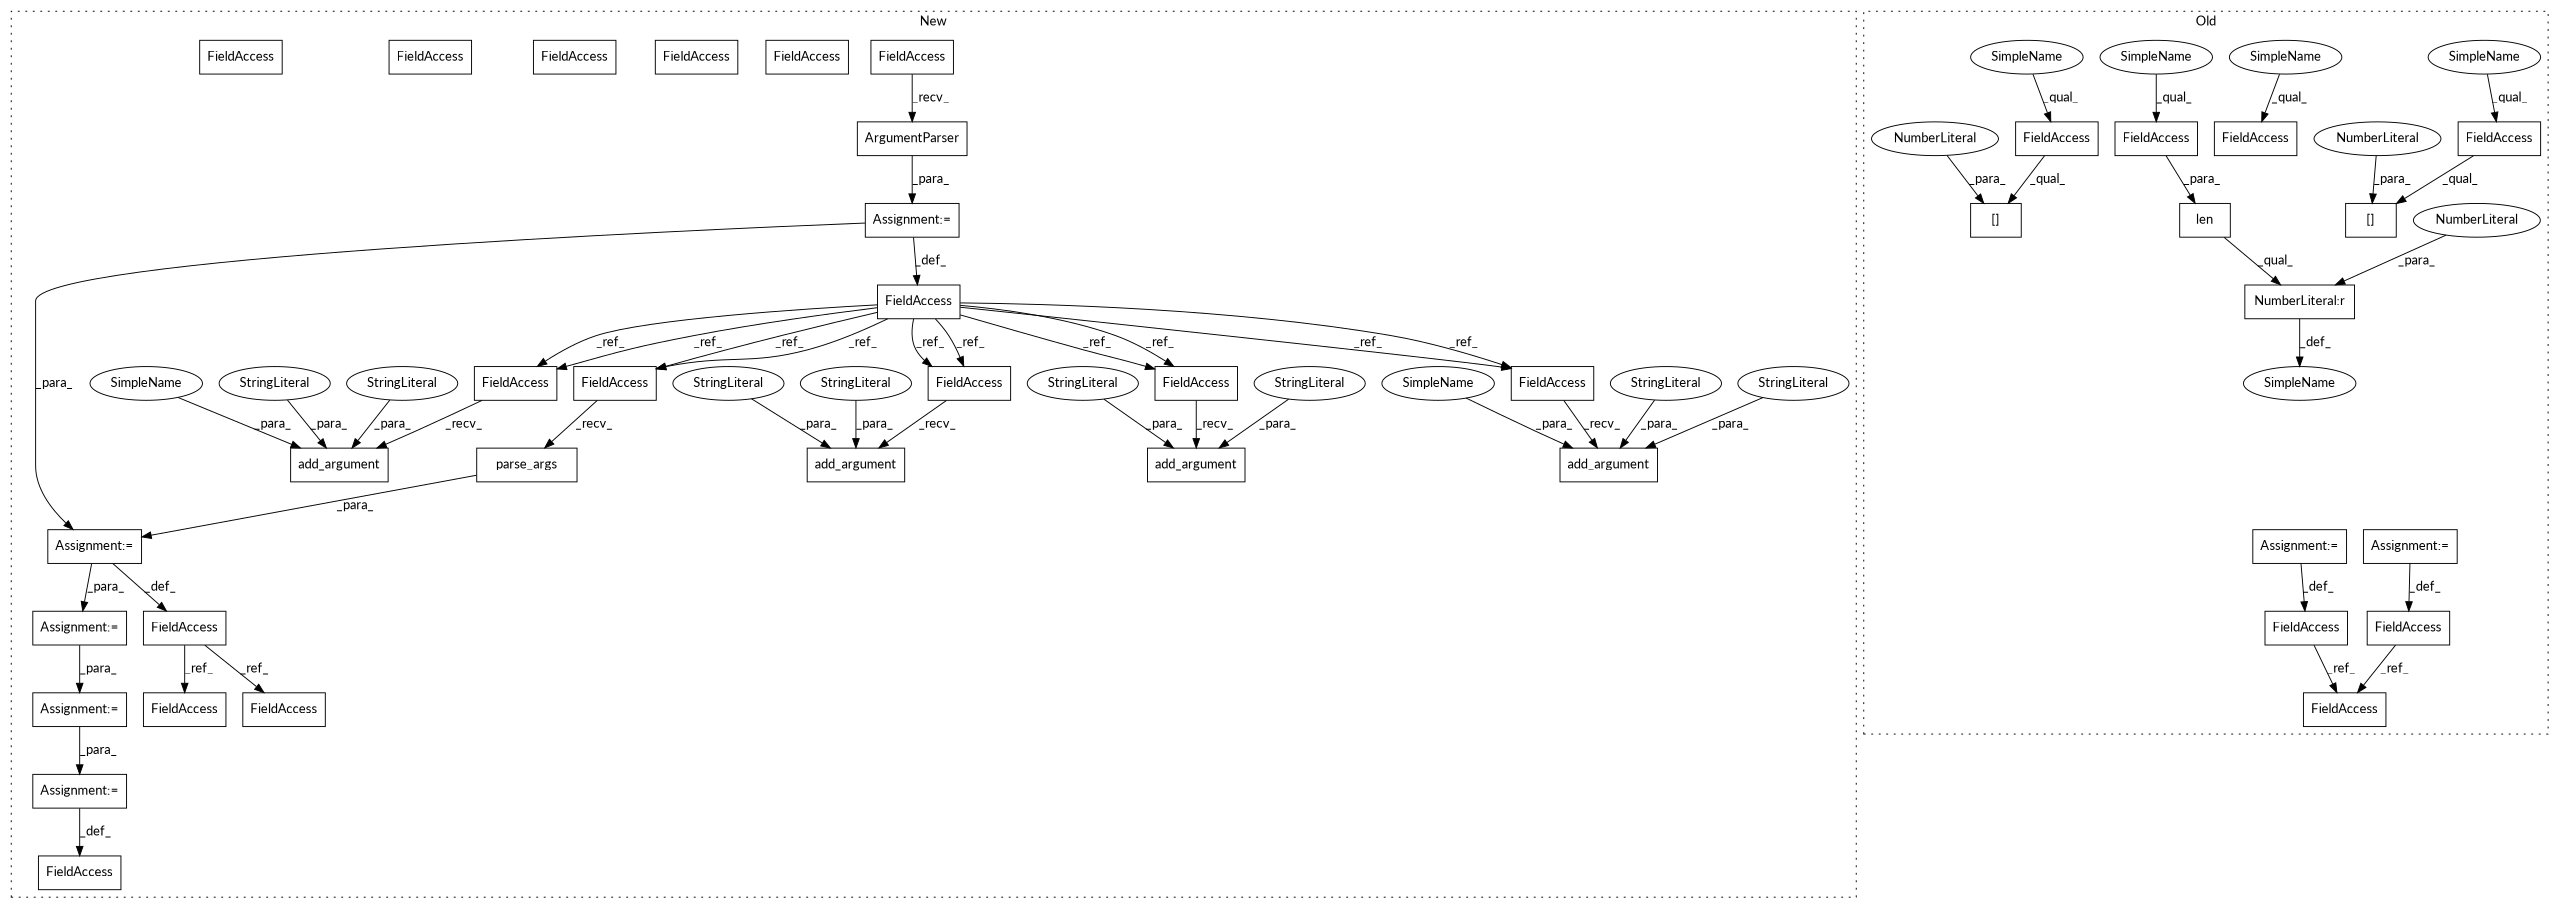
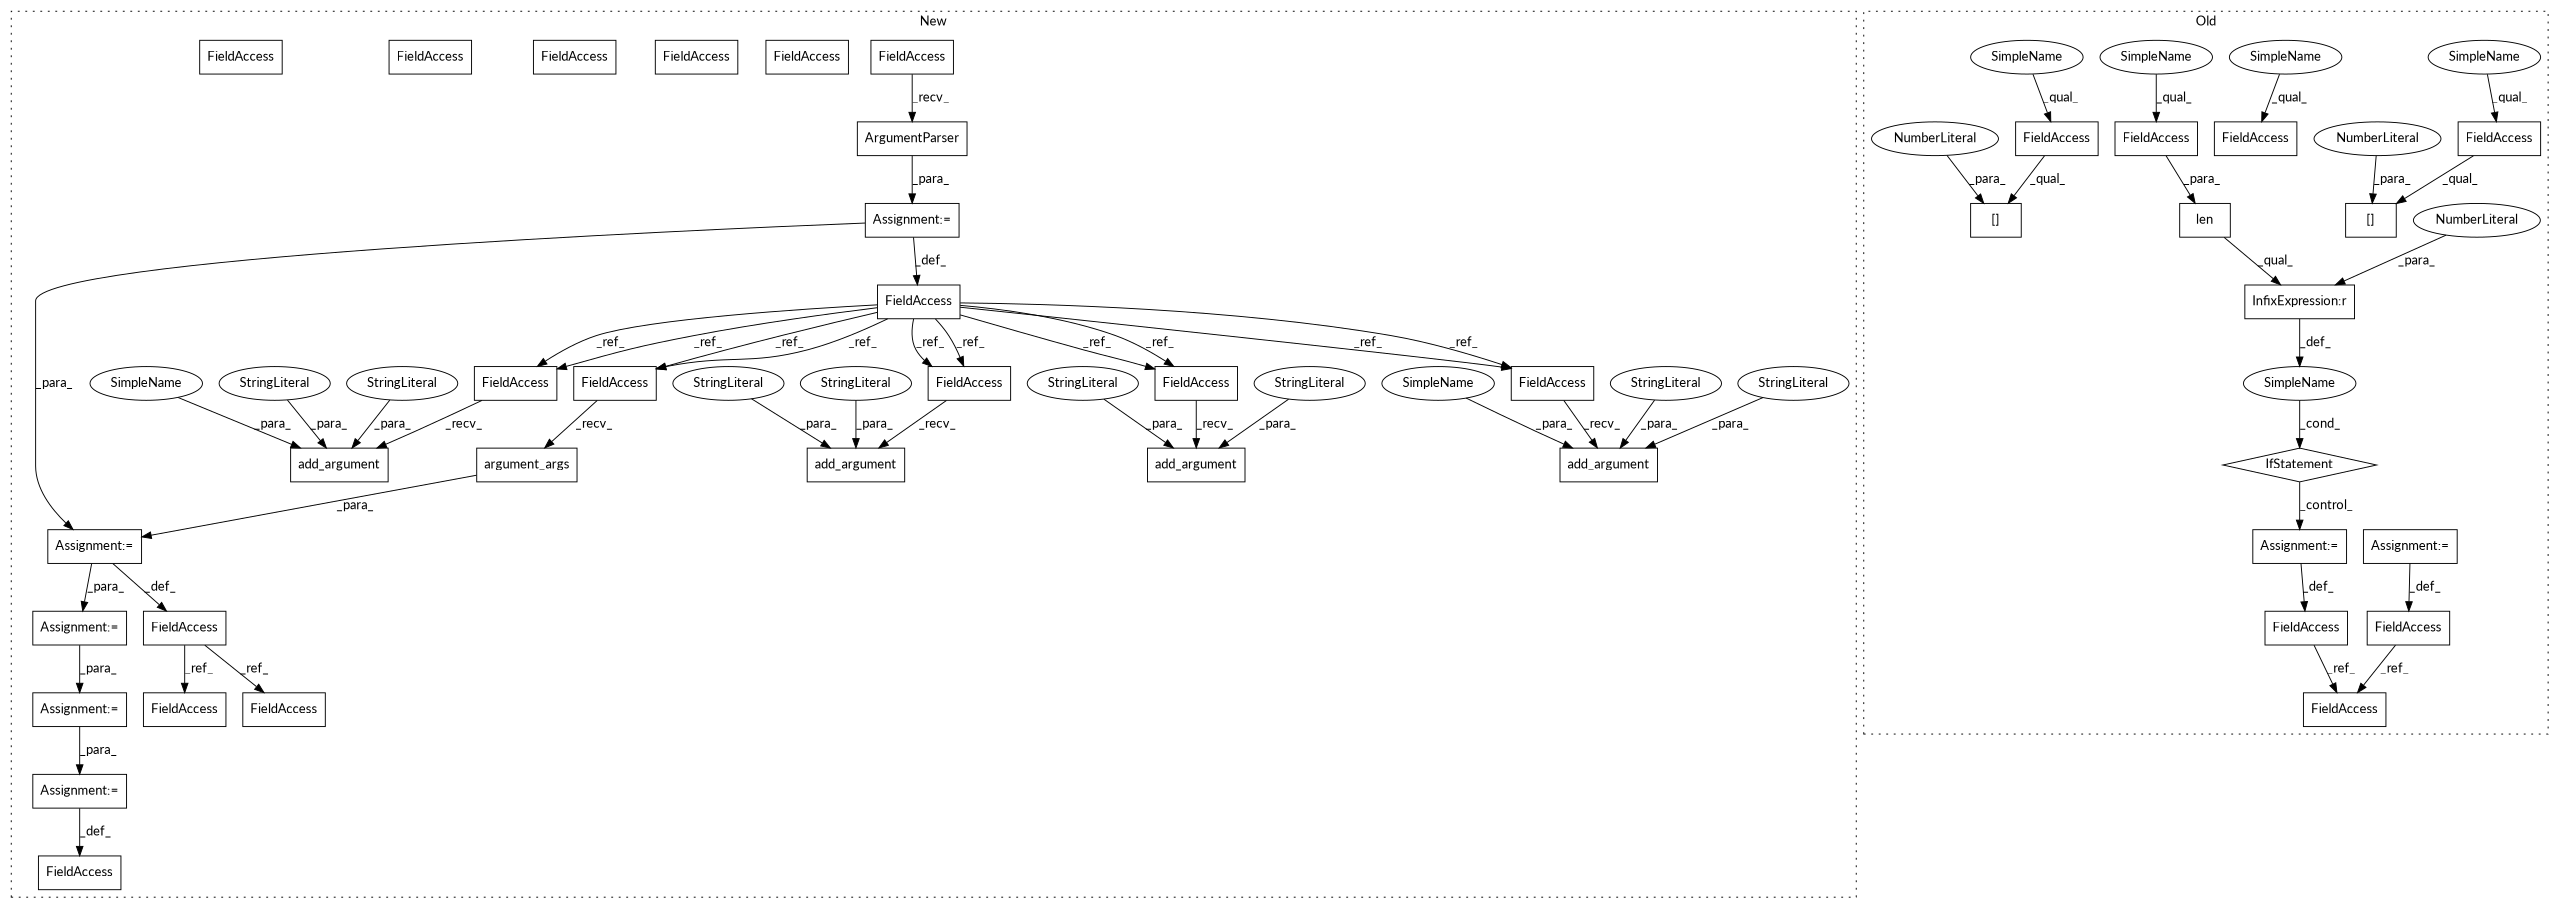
(2300, 302) -> (2300, 302)
(527, 465) -> (527, 465)
none -> (2300, 465)
